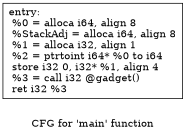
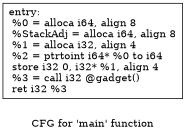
(73, 45) -> (73, 45)
